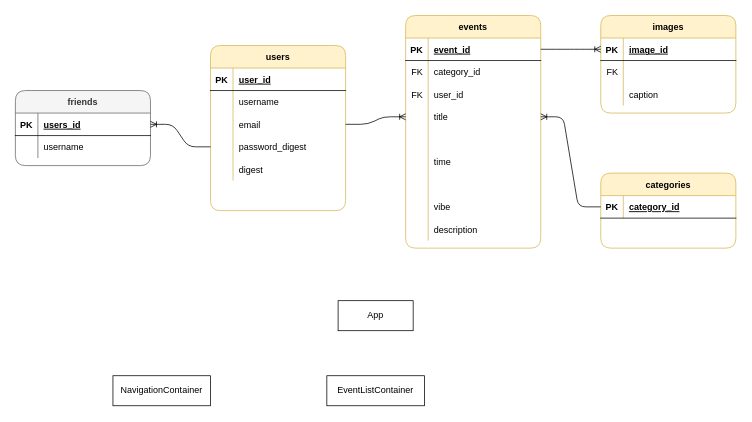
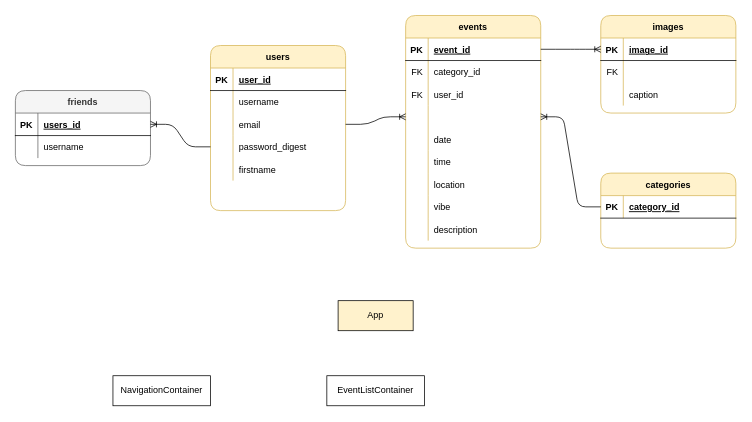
(484, 117) -> none
none -> (484, 139)
(252, 170) -> (260, 170)
none -> (484, 184)
(375, 315) -> (375, 315)
